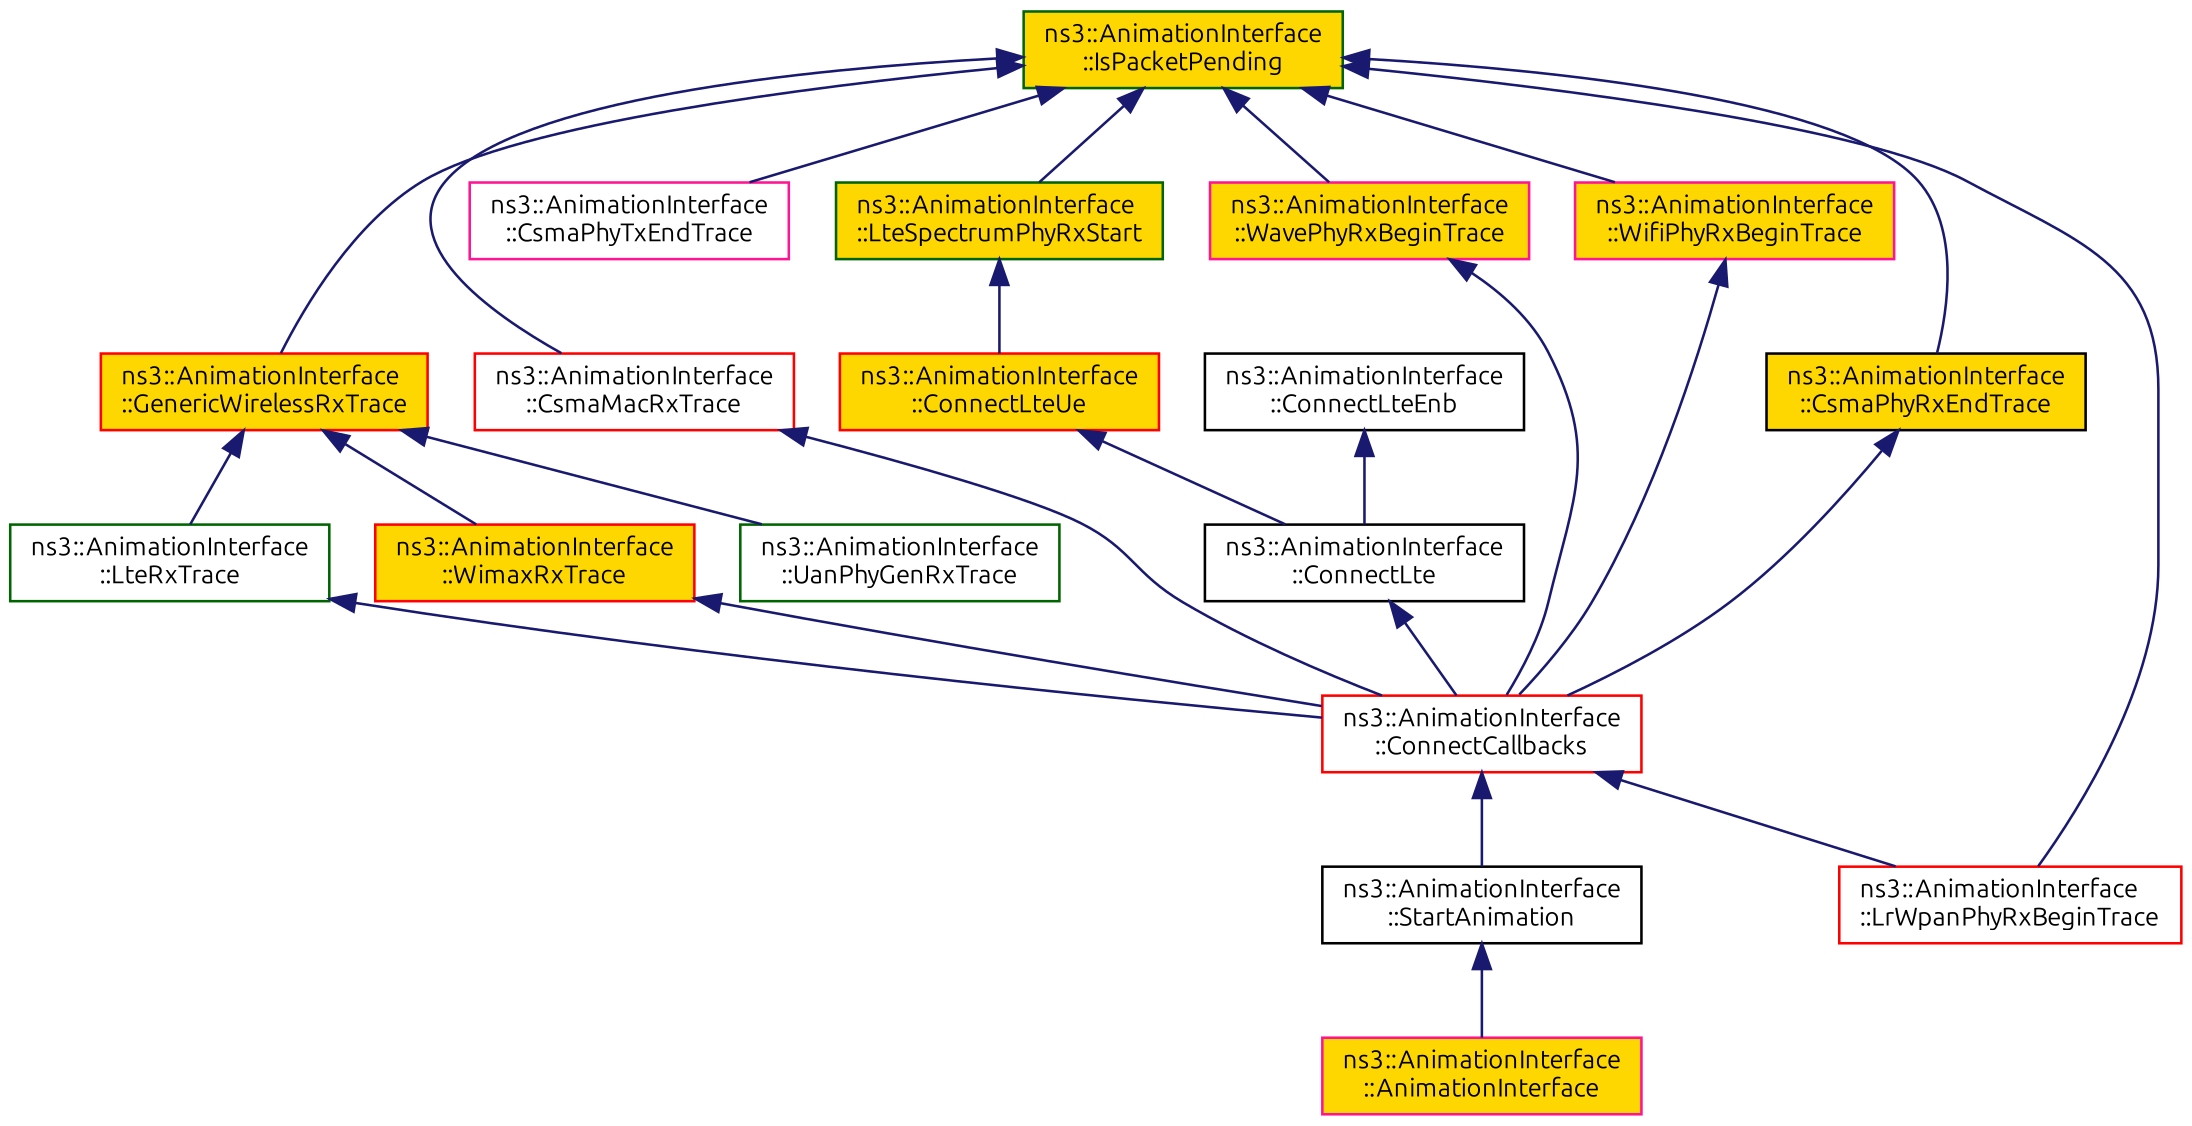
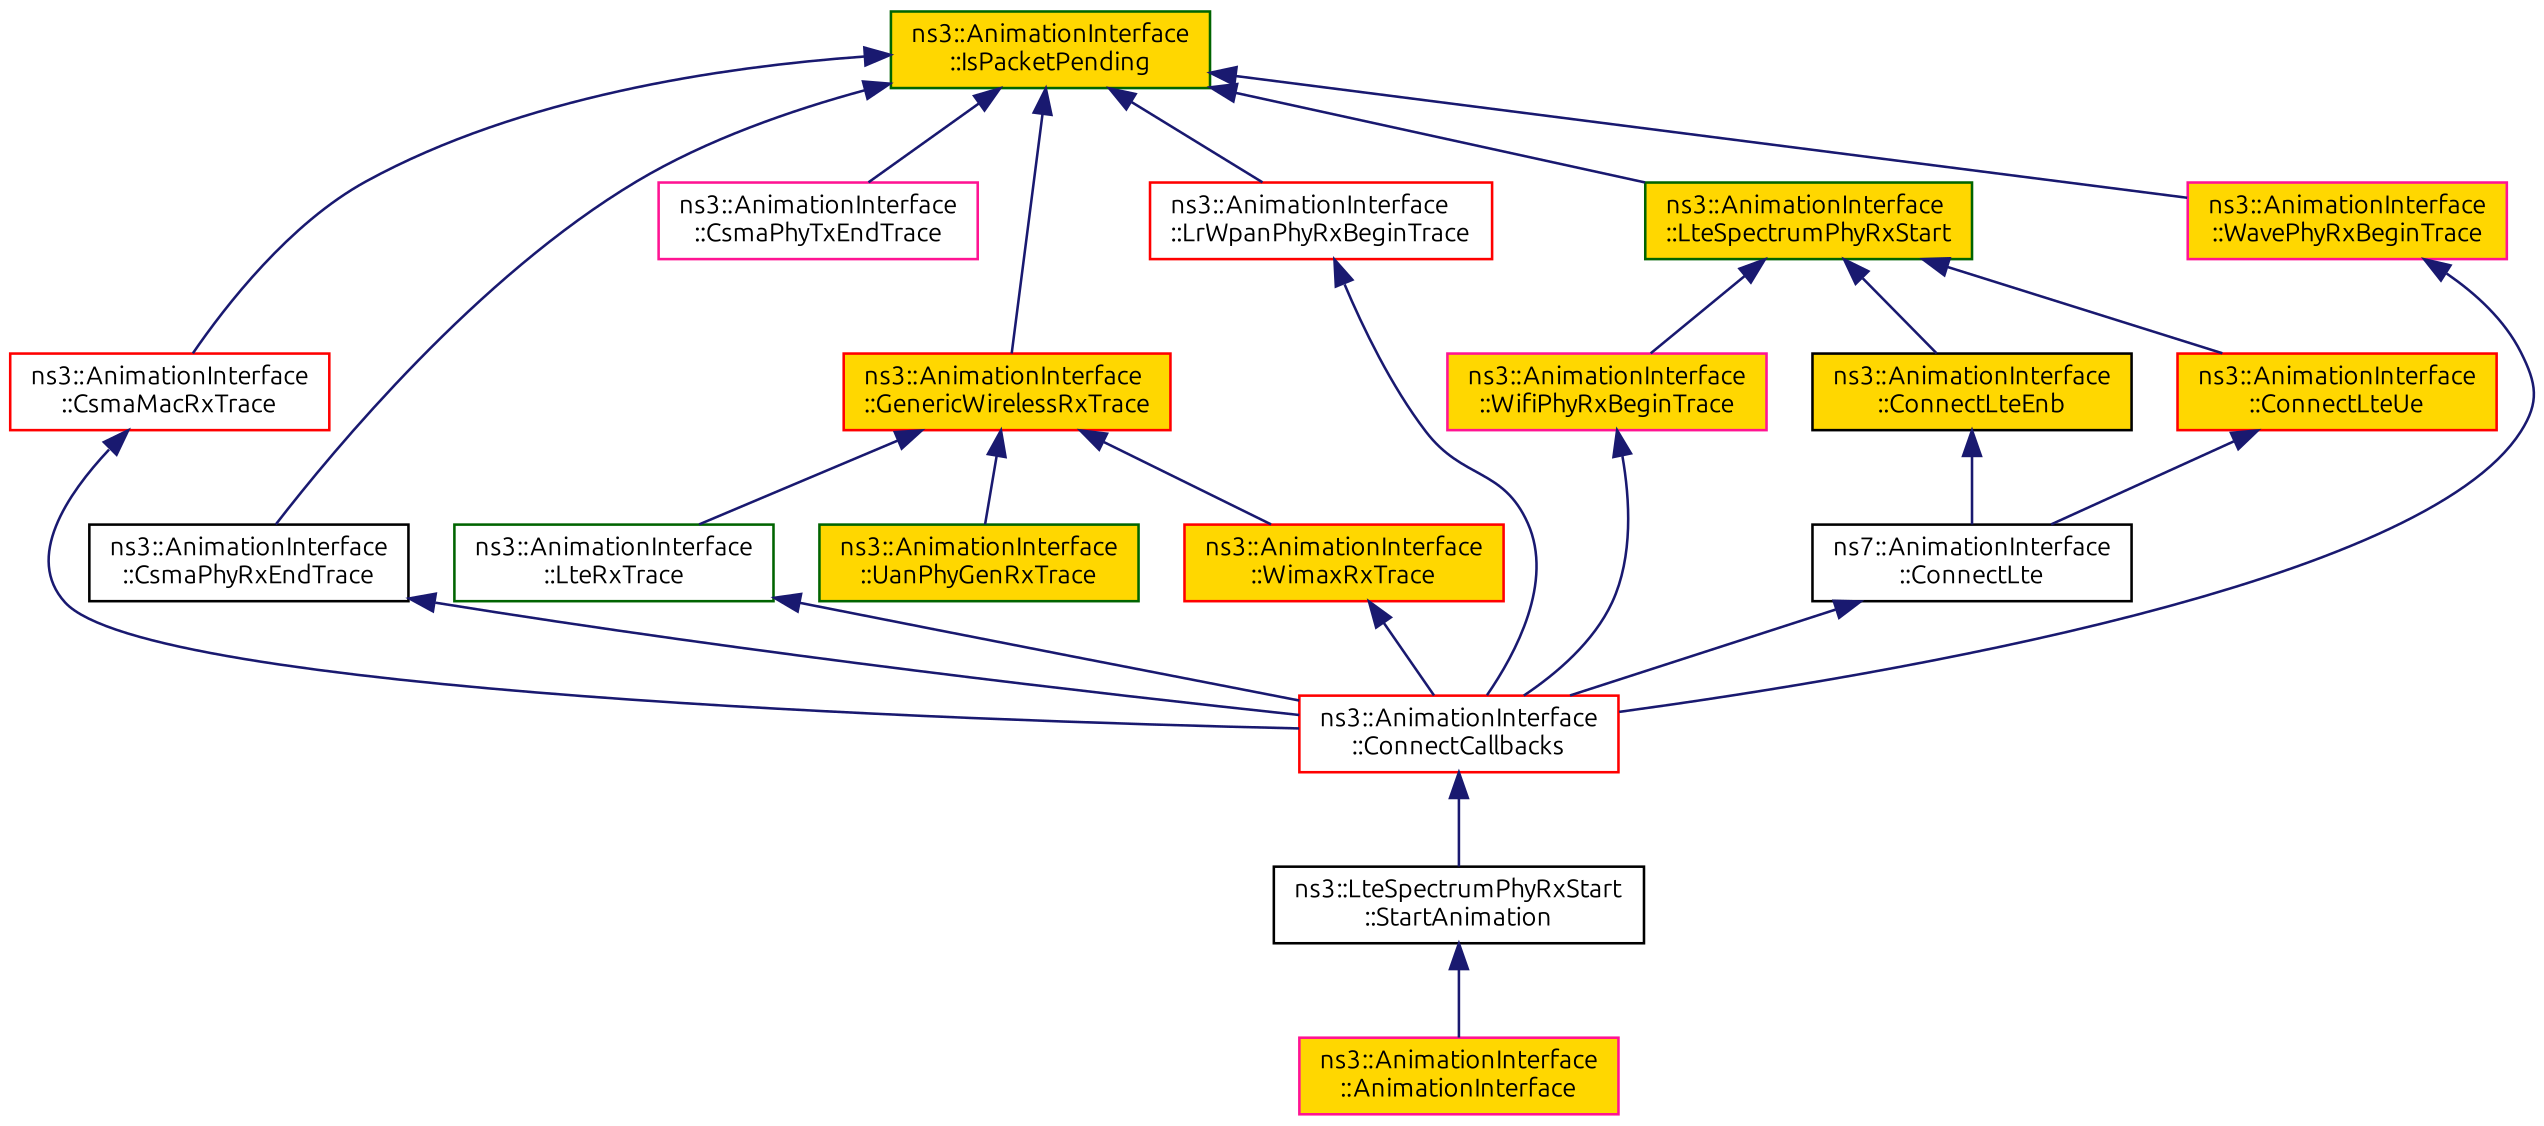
(1471, 139) -> (1698, 315)
none -> (1900, 316)
(1364, 392) -> (1972, 392)
(1926, 392) -> (249, 563)
(900, 563) -> (979, 563)
(1364, 563) -> (1972, 563)
(1758, 823) -> (1487, 478)
(1482, 905) -> (1459, 905)
